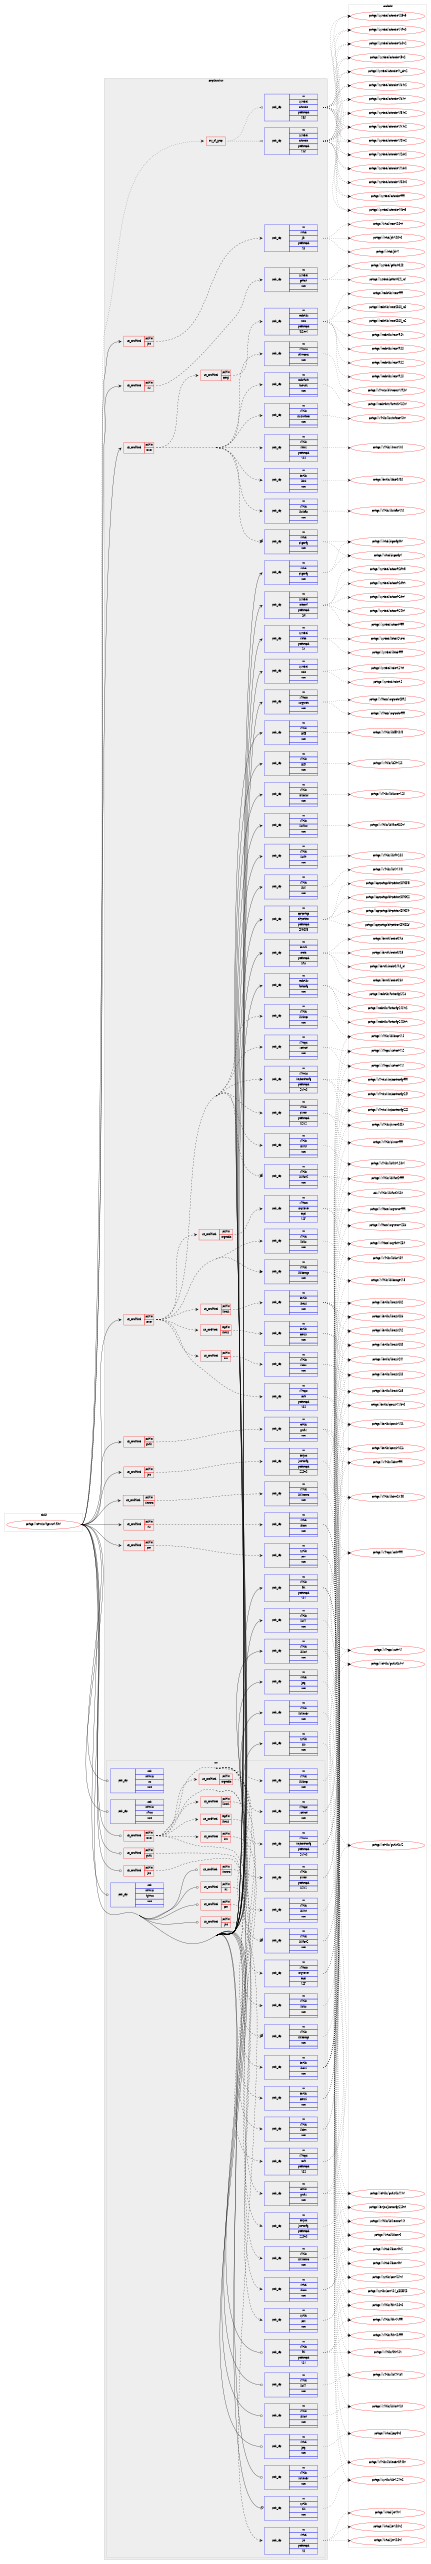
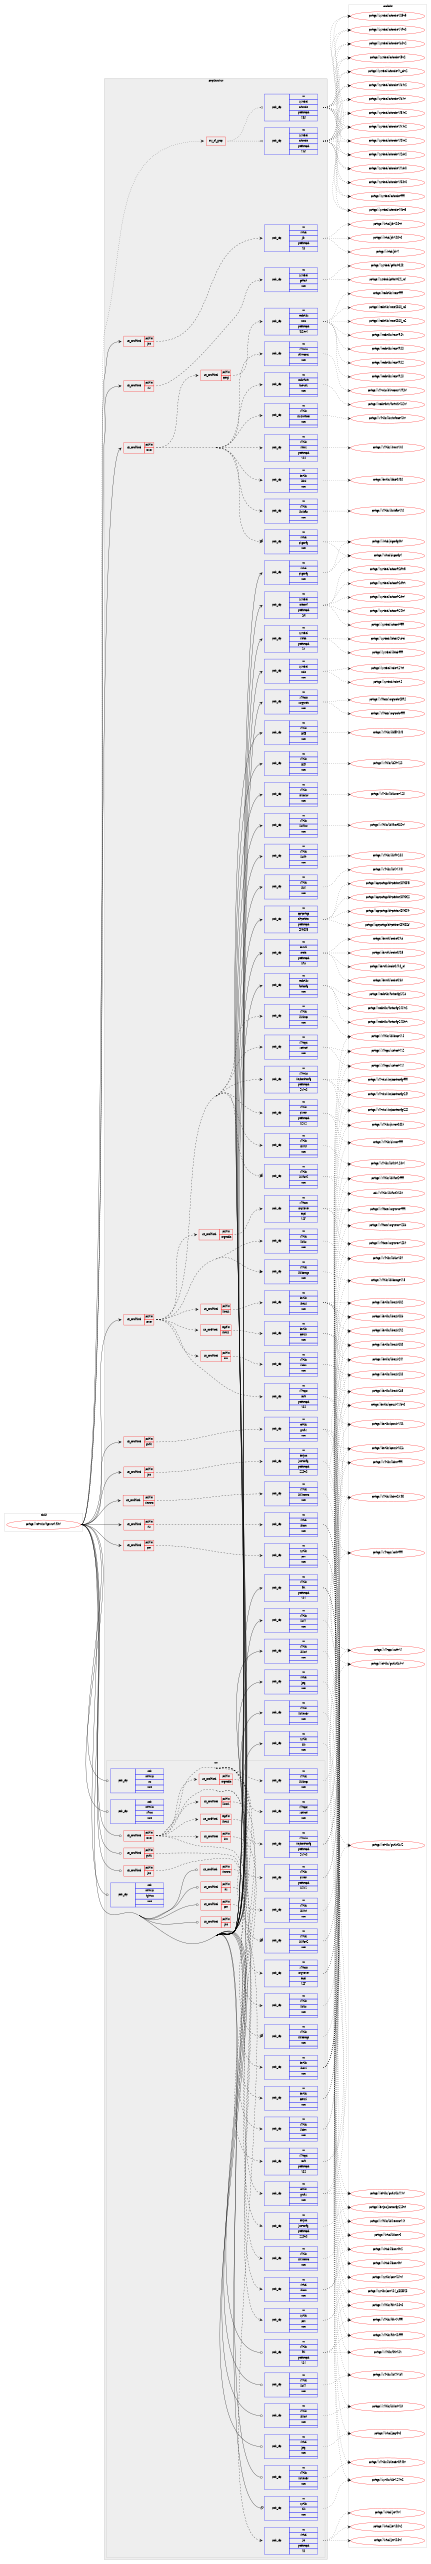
(388, 224) -> (388, 224)
(388, 1244) -> (388, 1244)
